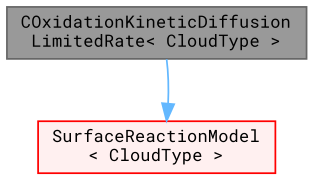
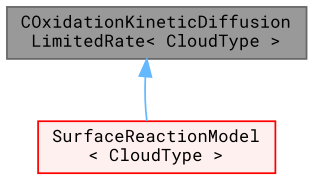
(168, 81) -> (145, 99)
